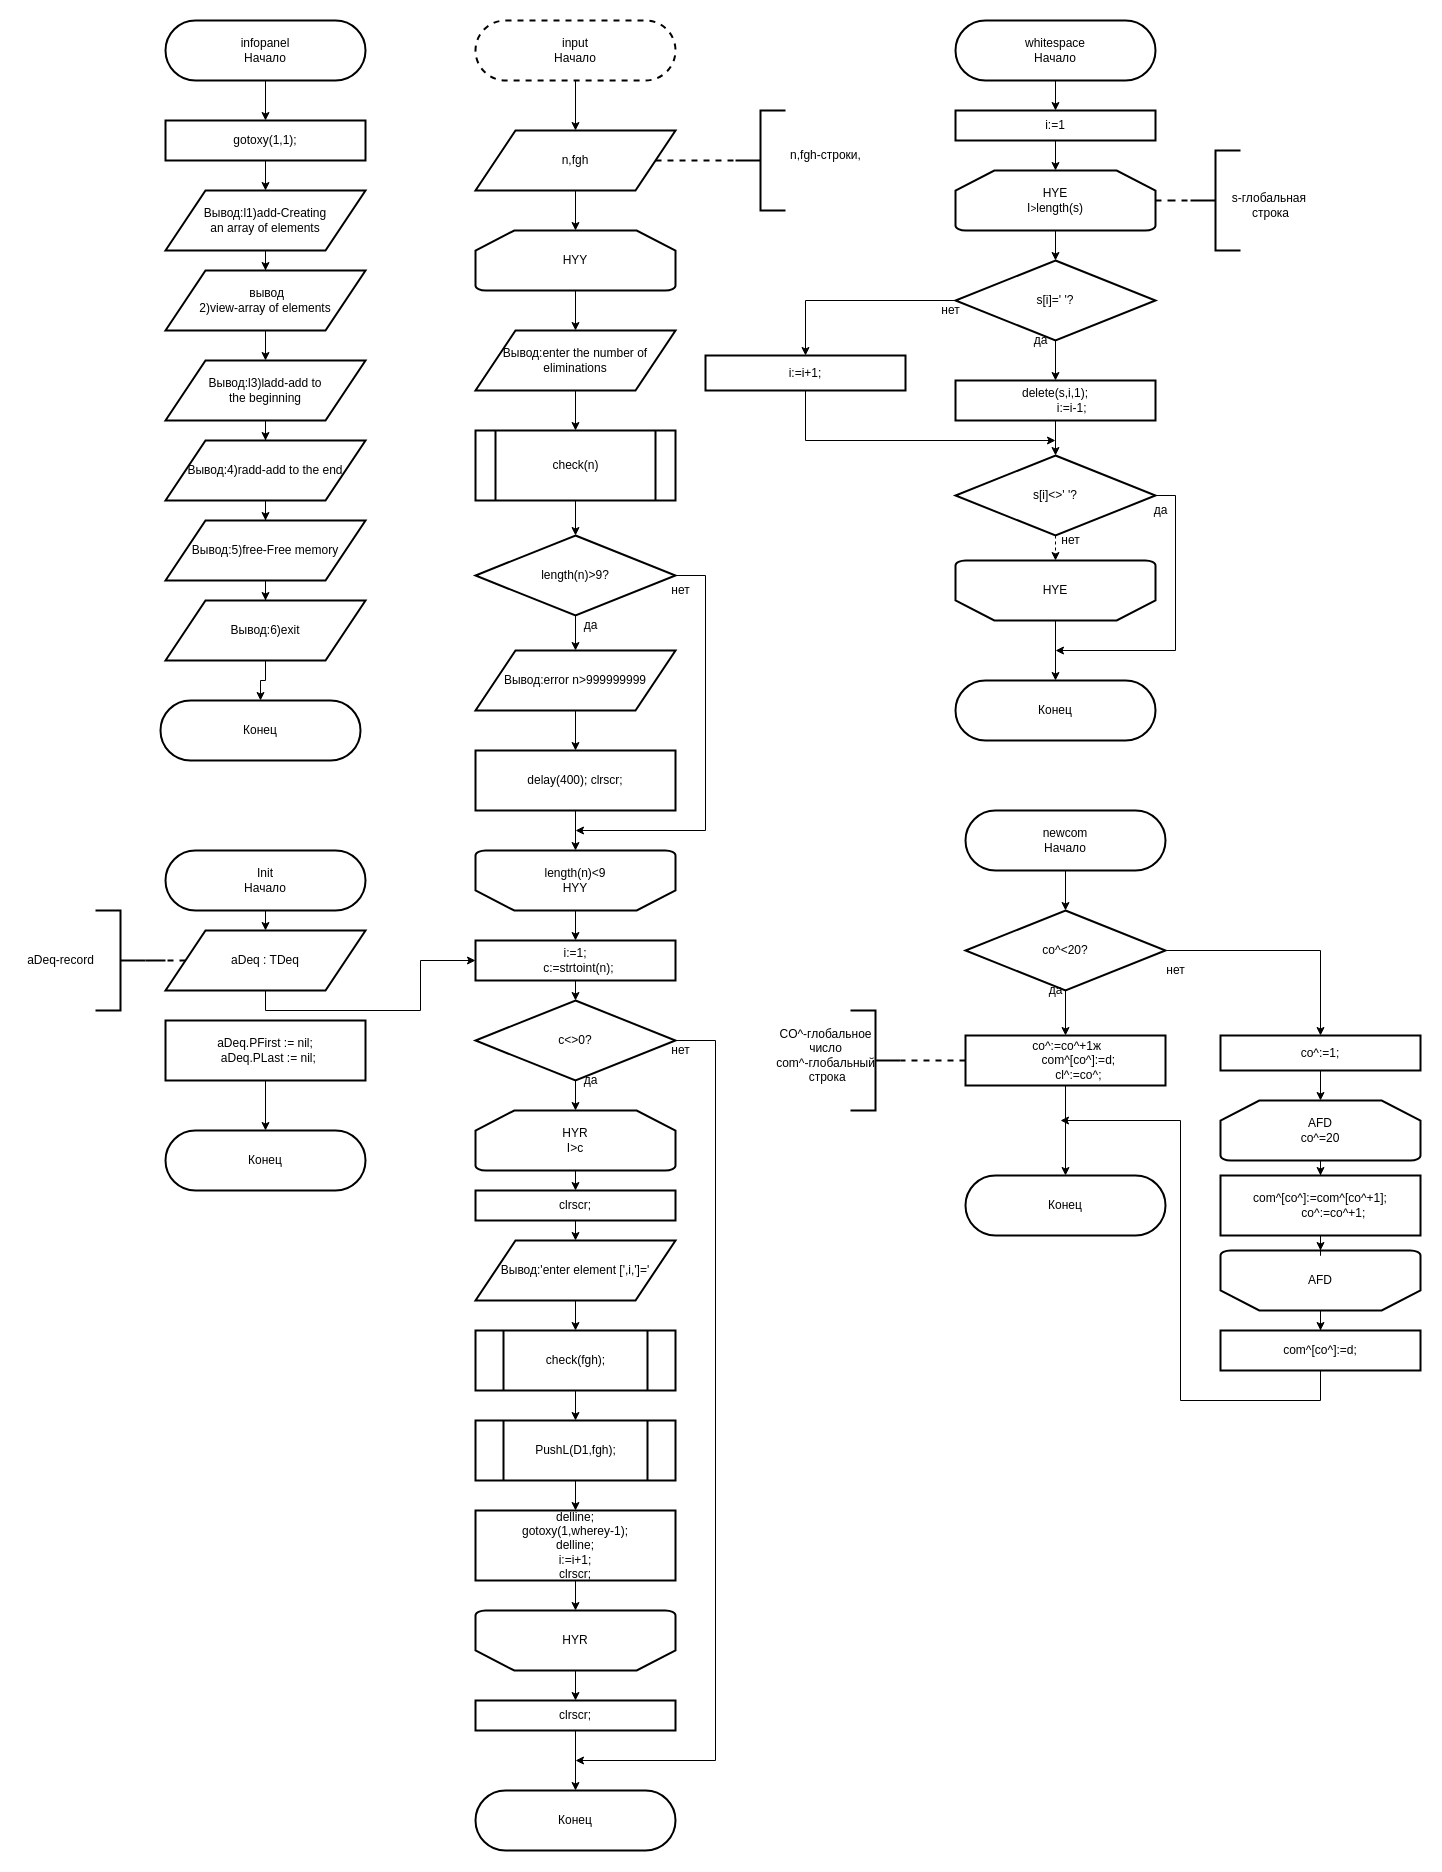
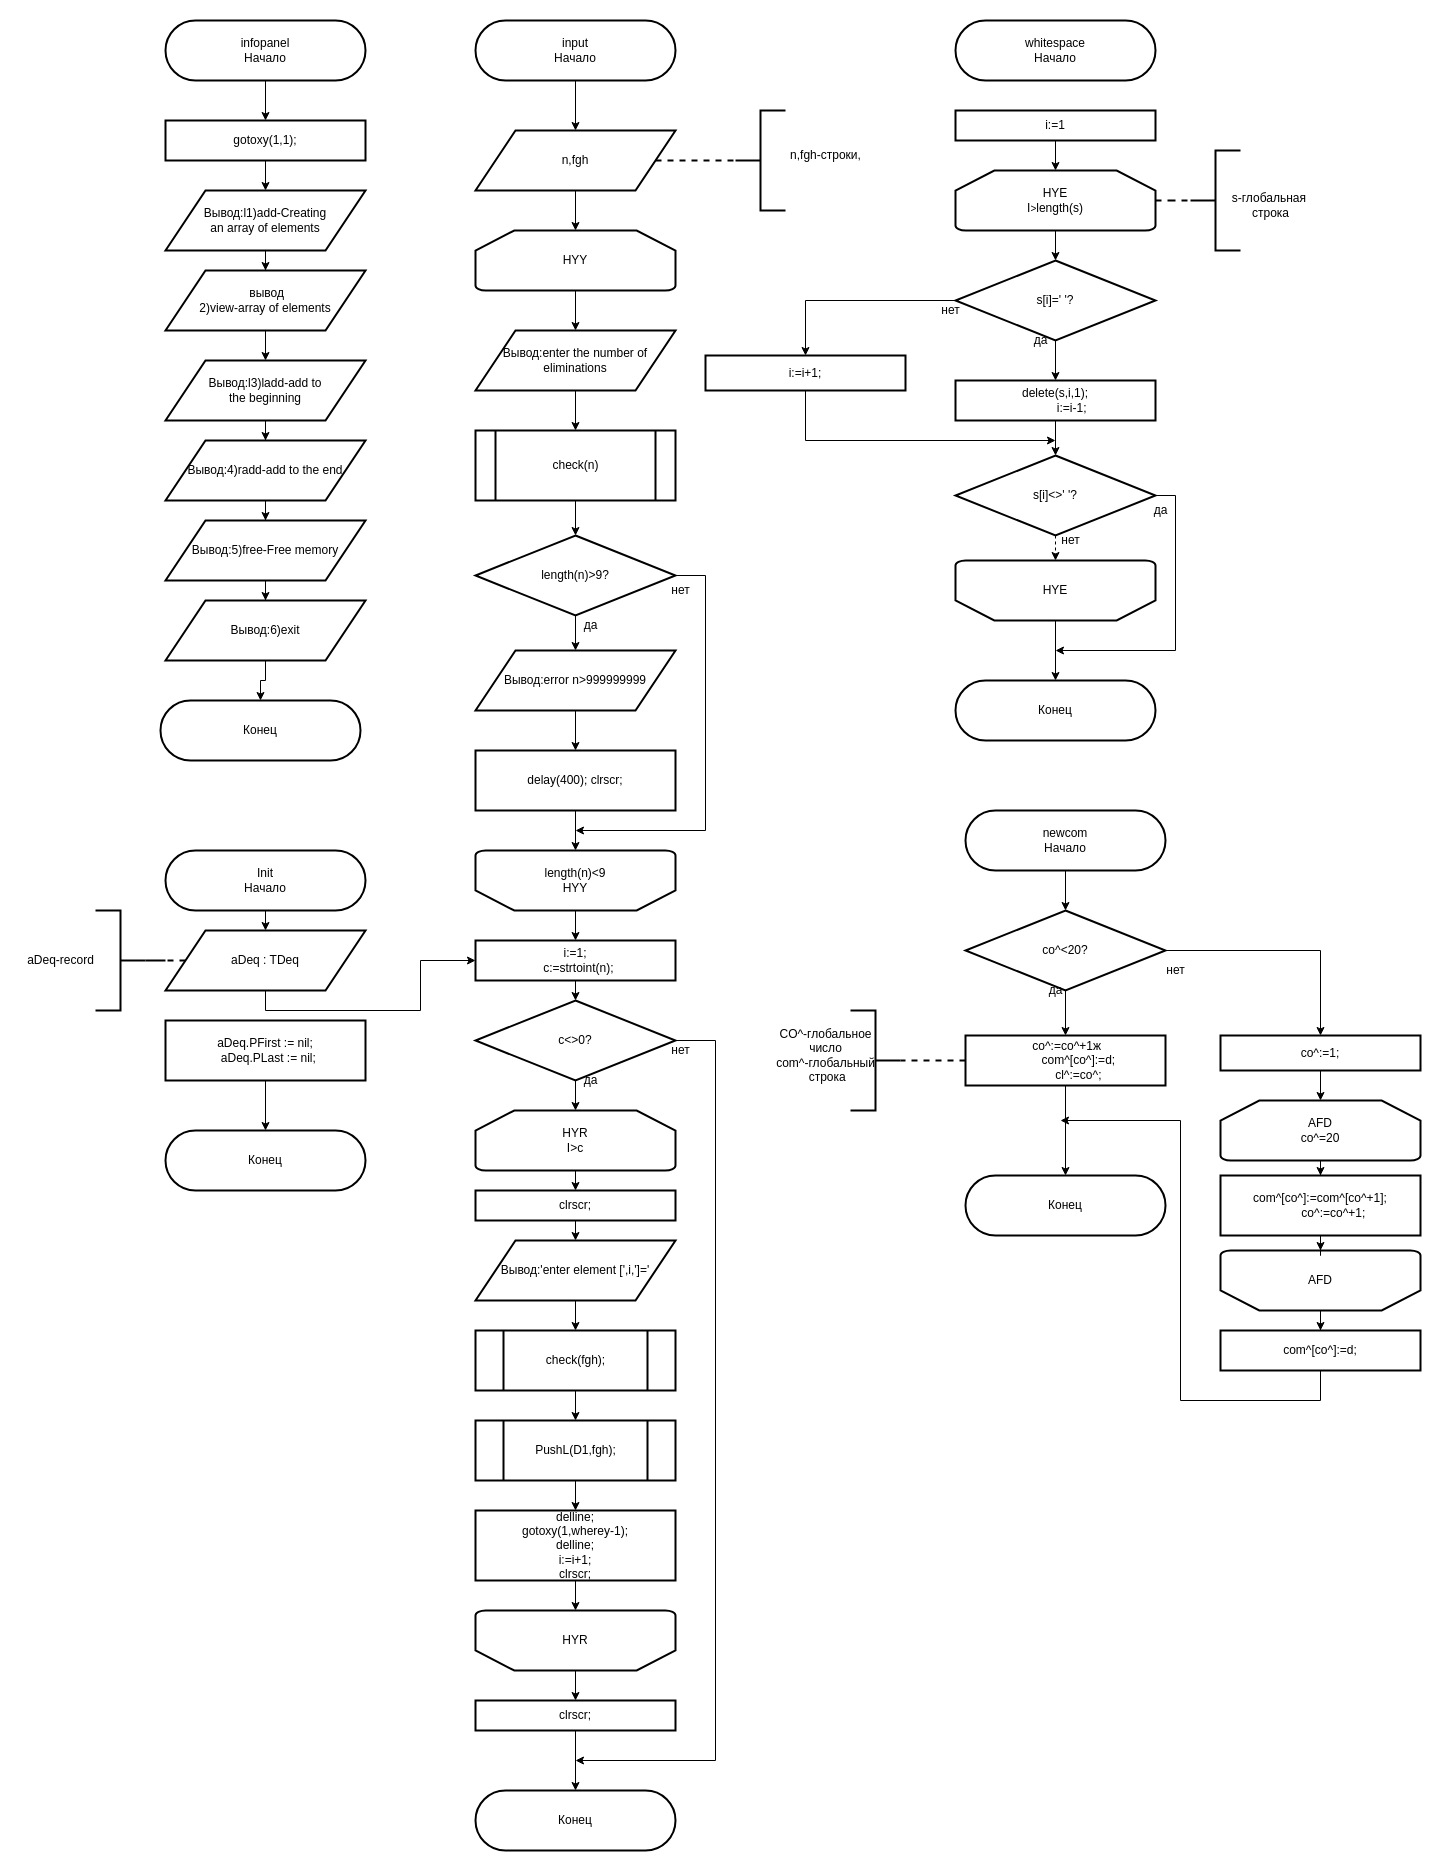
(576, 51) -> (576, 51)
(1056, 92) -> none
